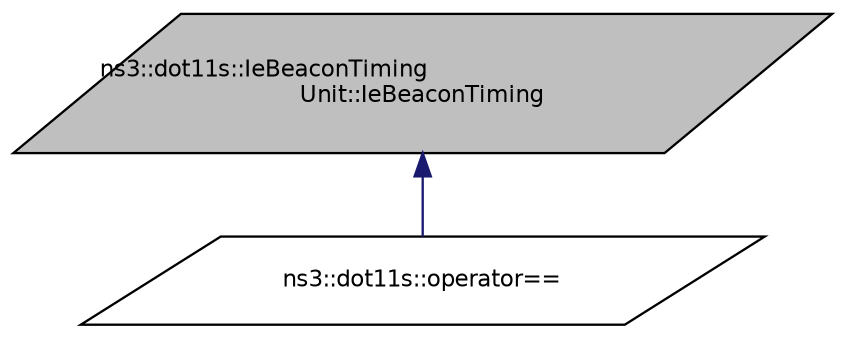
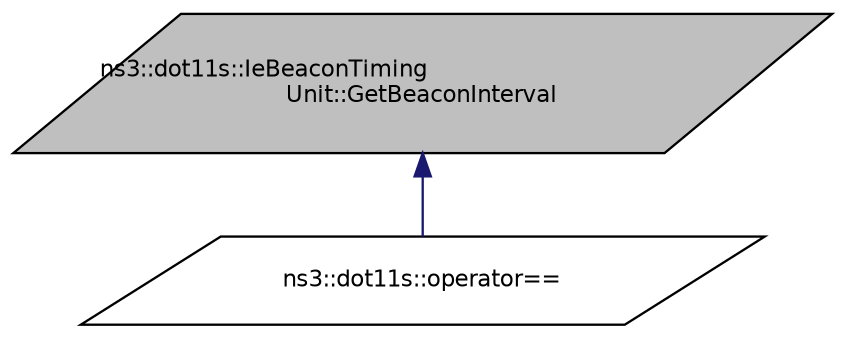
(423, 84) -> (423, 84)
